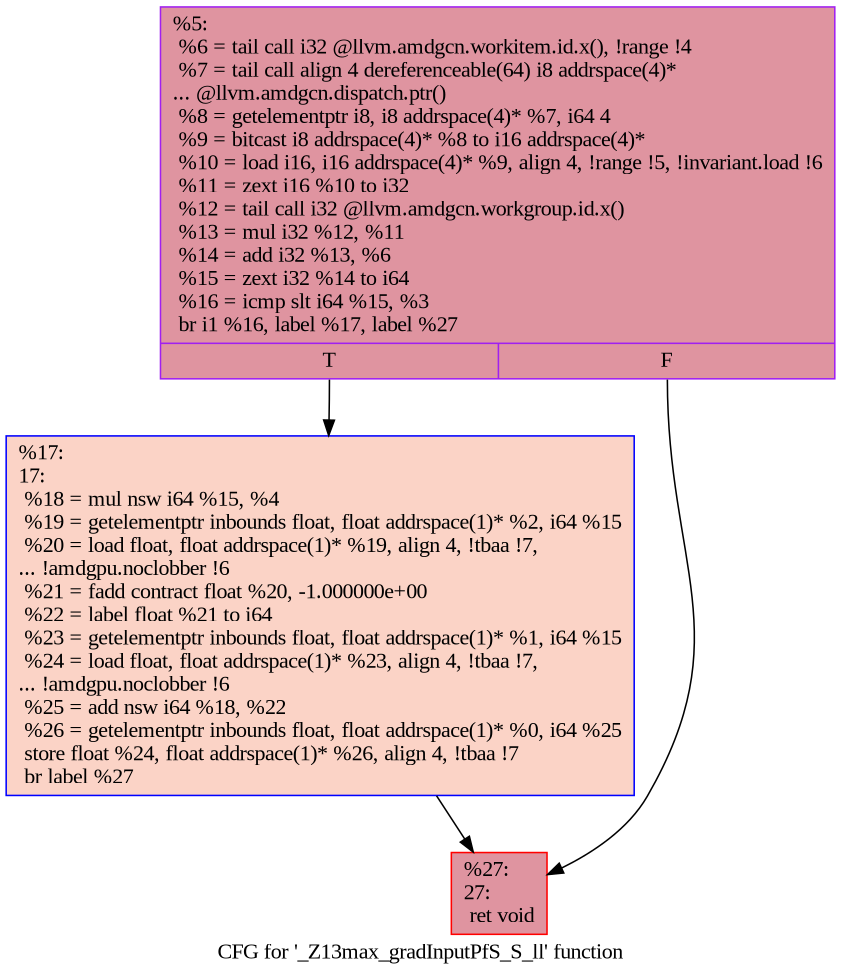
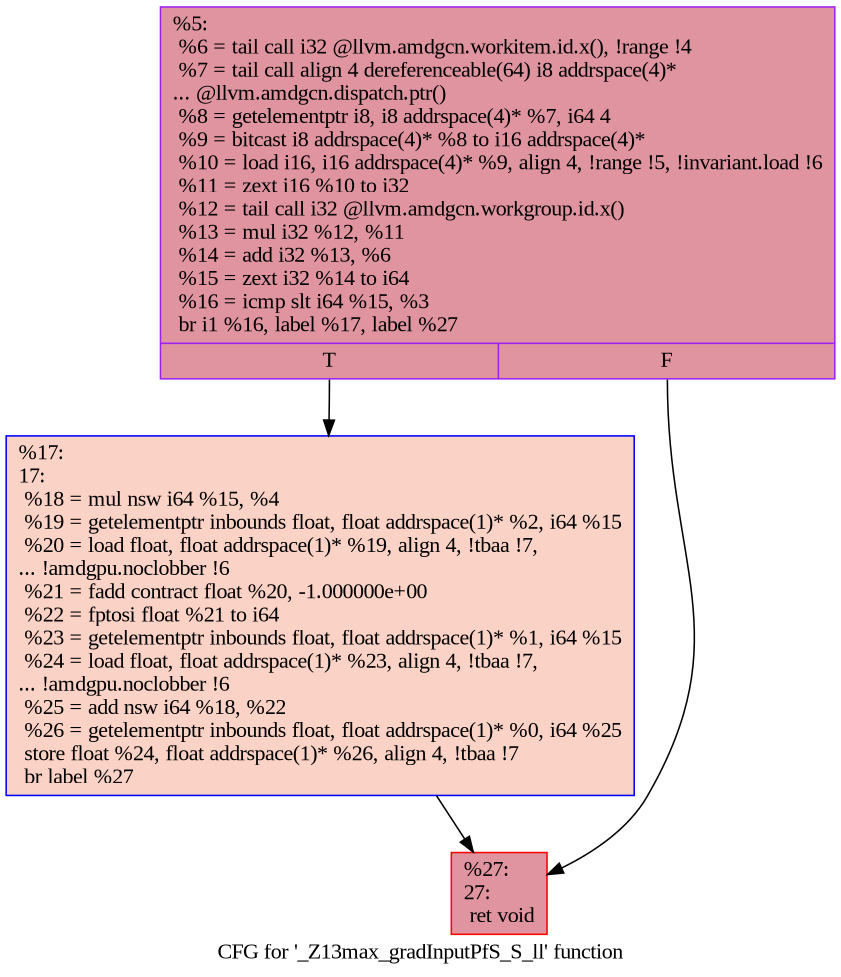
(146, 615) -> (149, 615)
